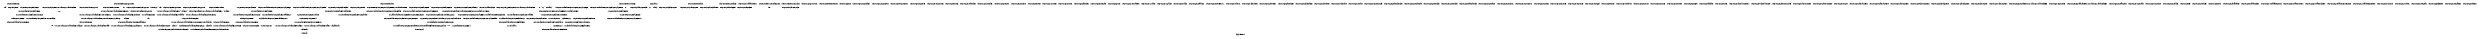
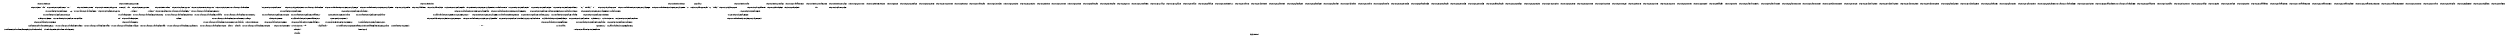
(880, 4) -> none
(899, 4) -> none
none -> (1381, 4)
(1624, 4) -> none
none -> (1989, 4)
none -> (419, 8)
